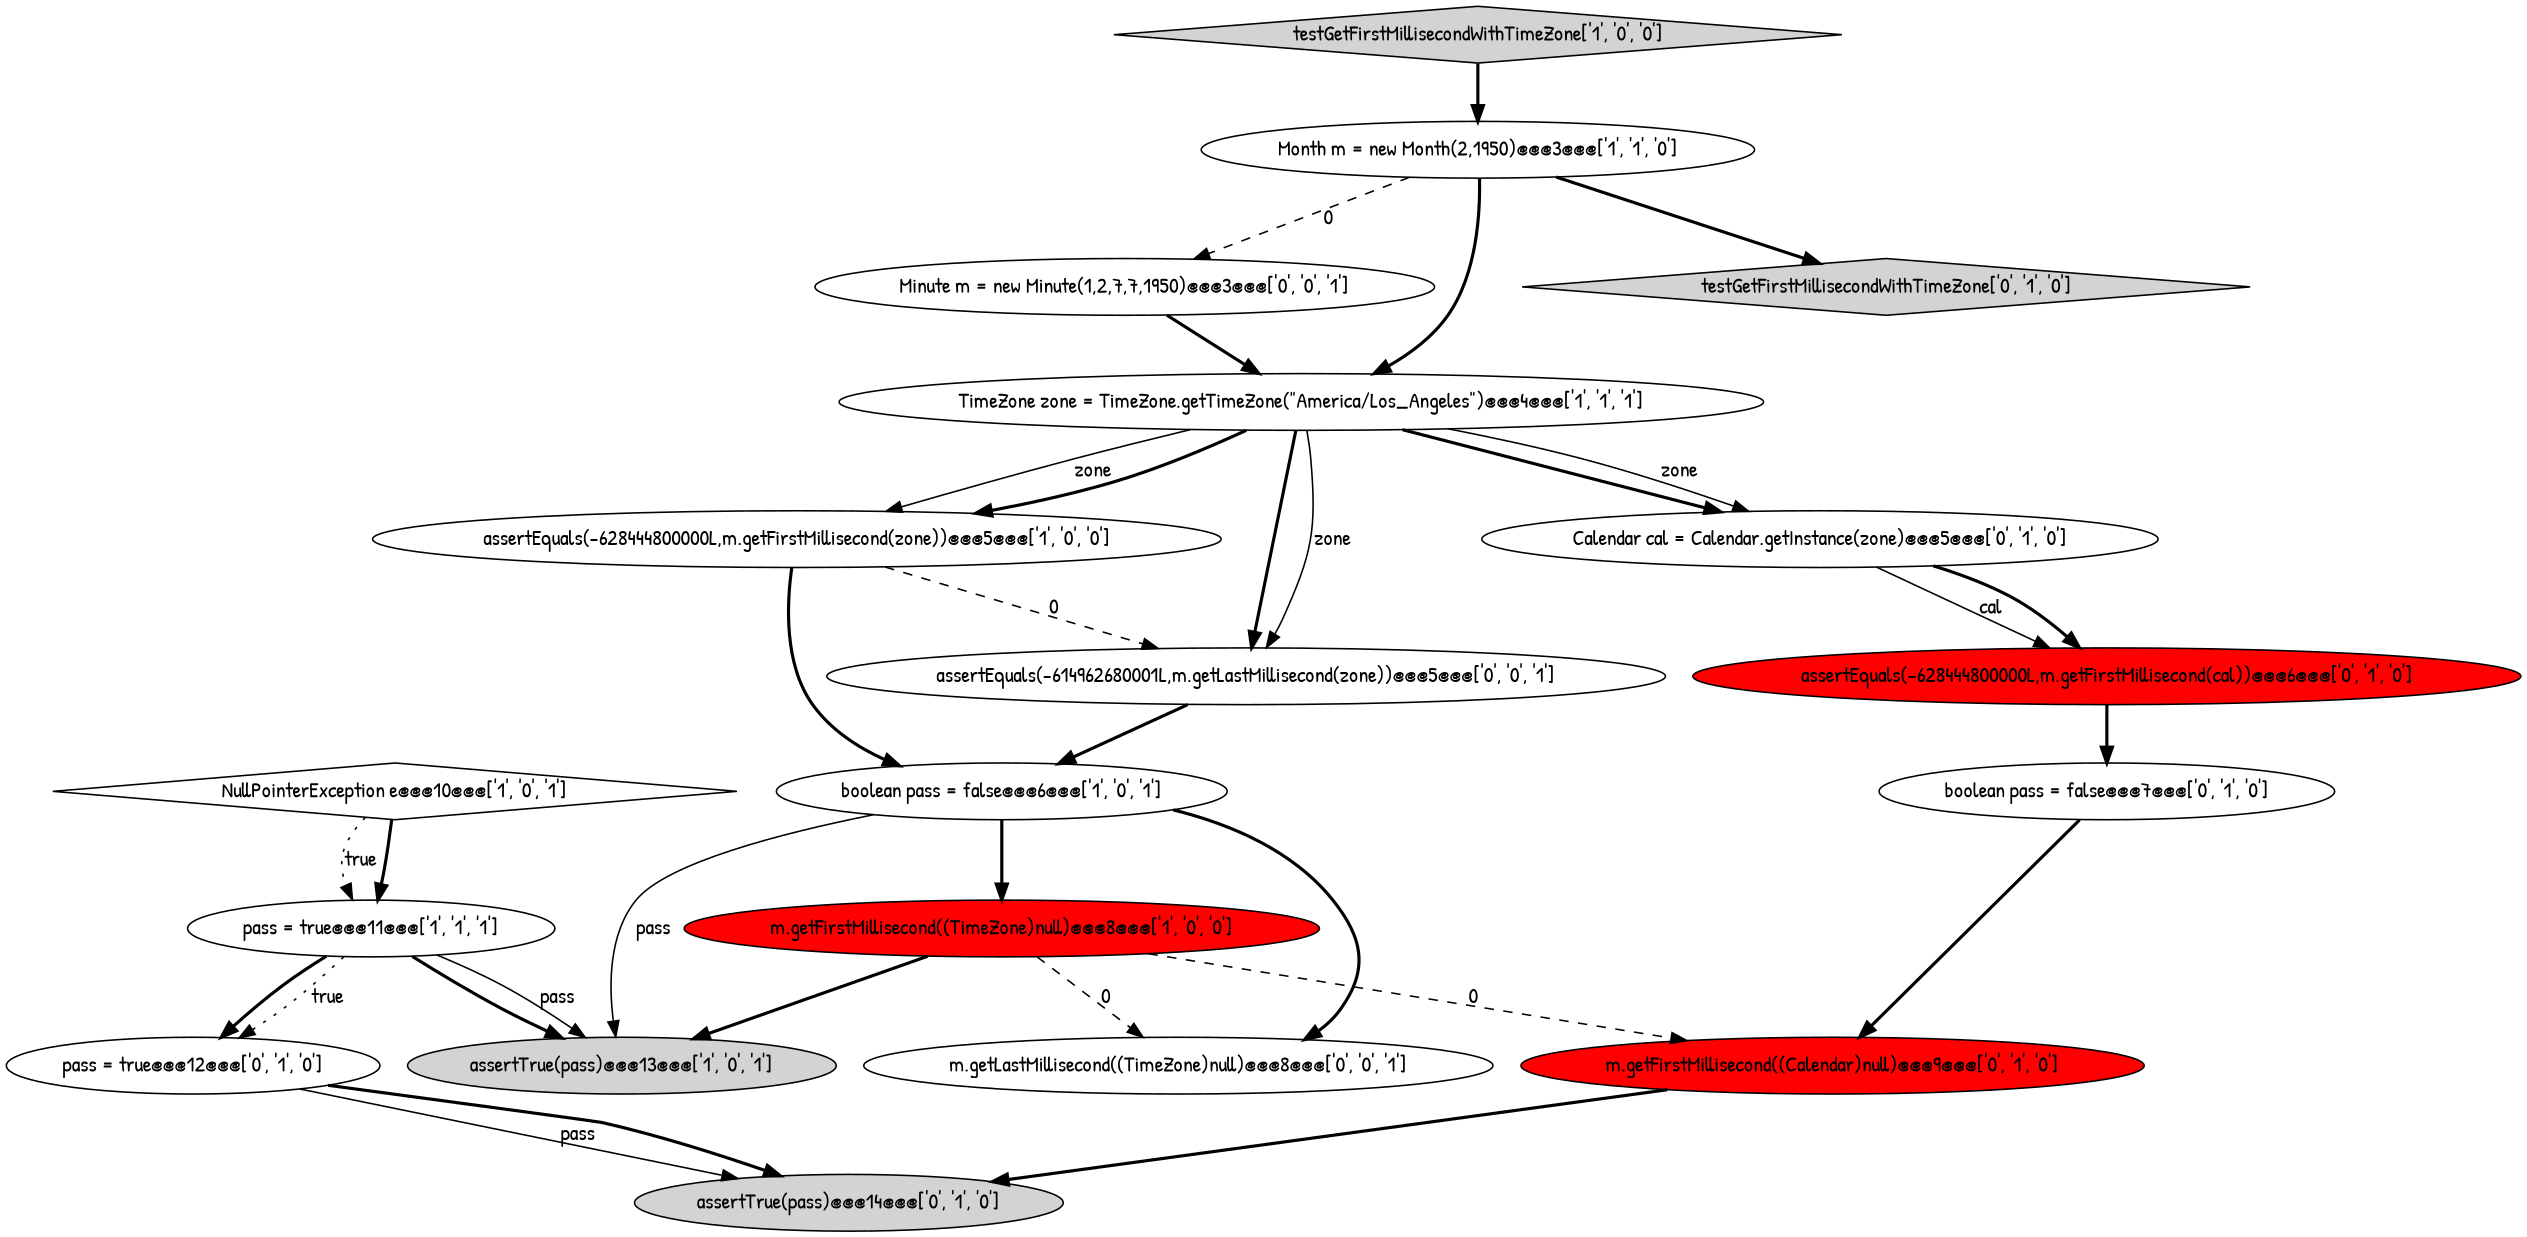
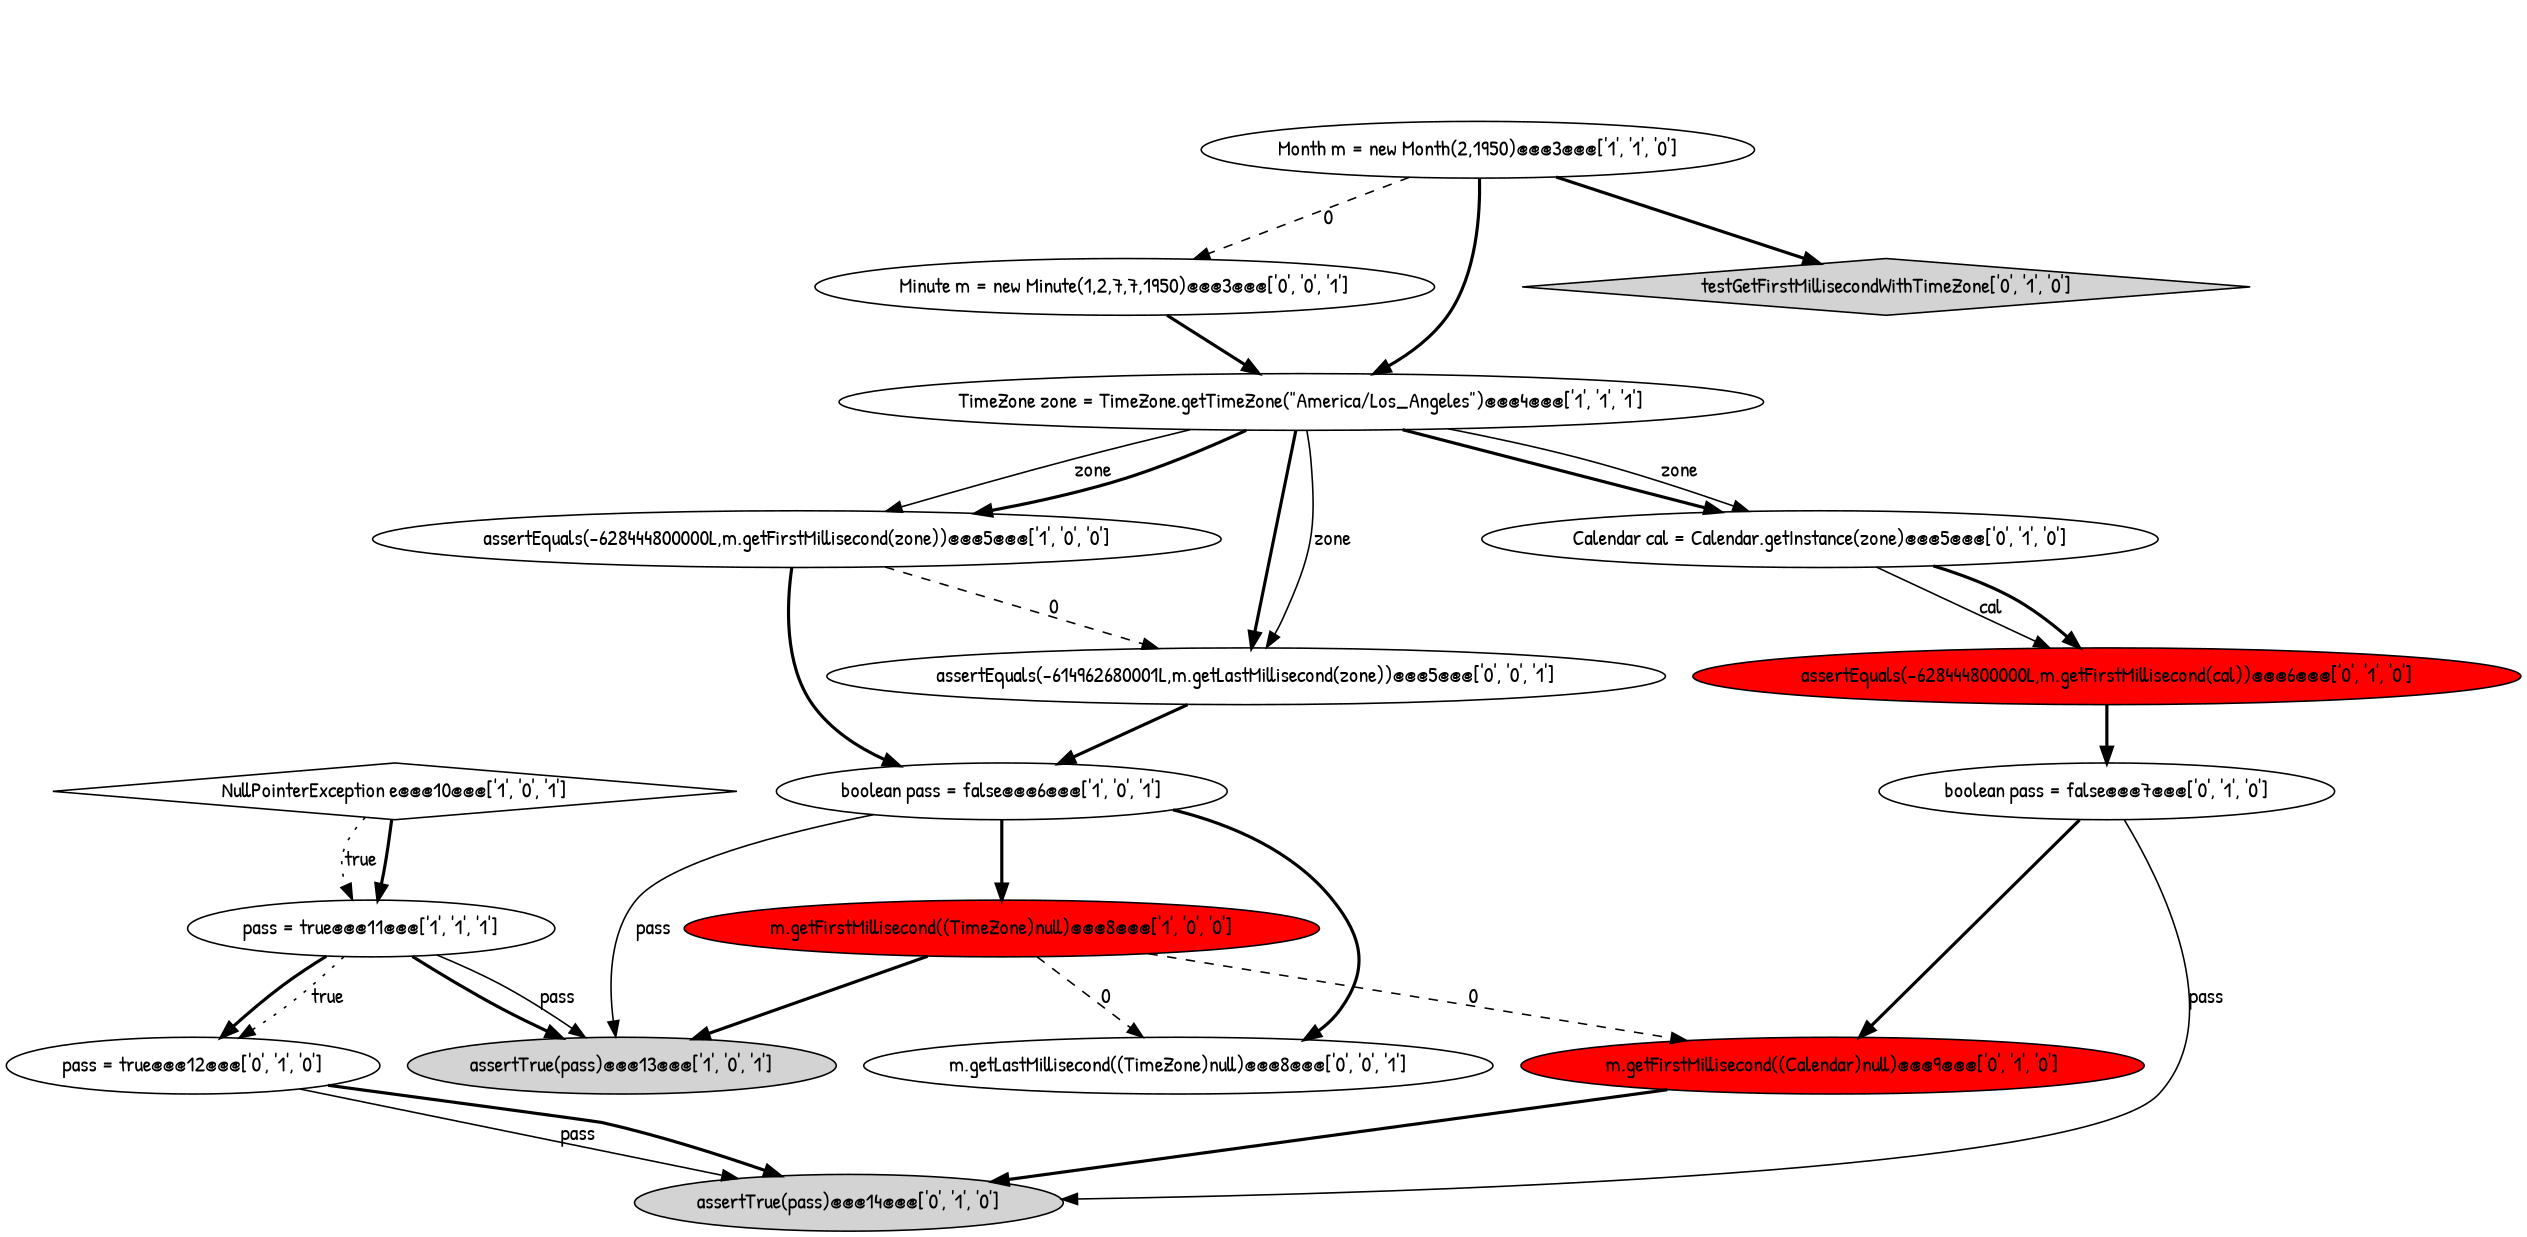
(1478, 35) -> none
none -> (1770, 1169)
